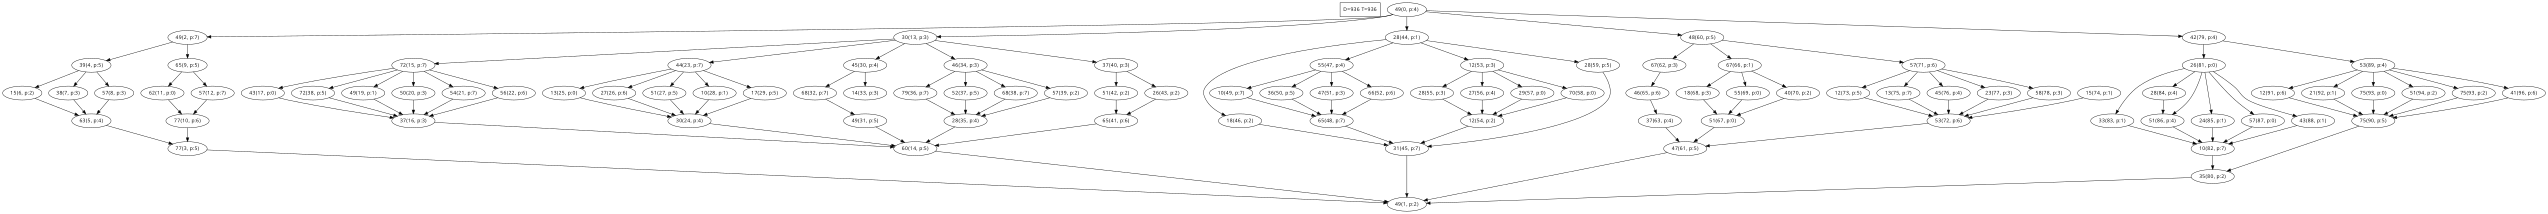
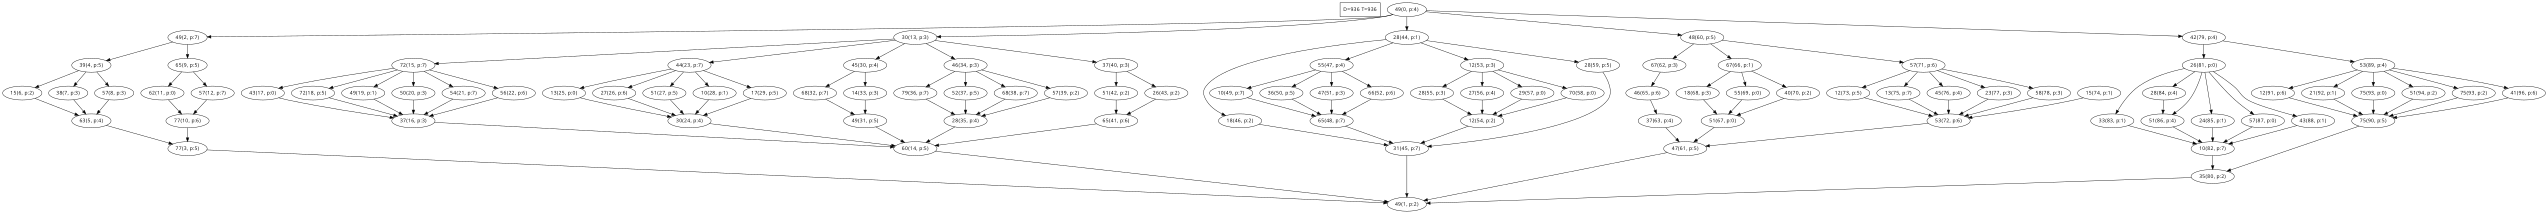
(313, 93) -> (313, 93)
none -> (865, 105)
